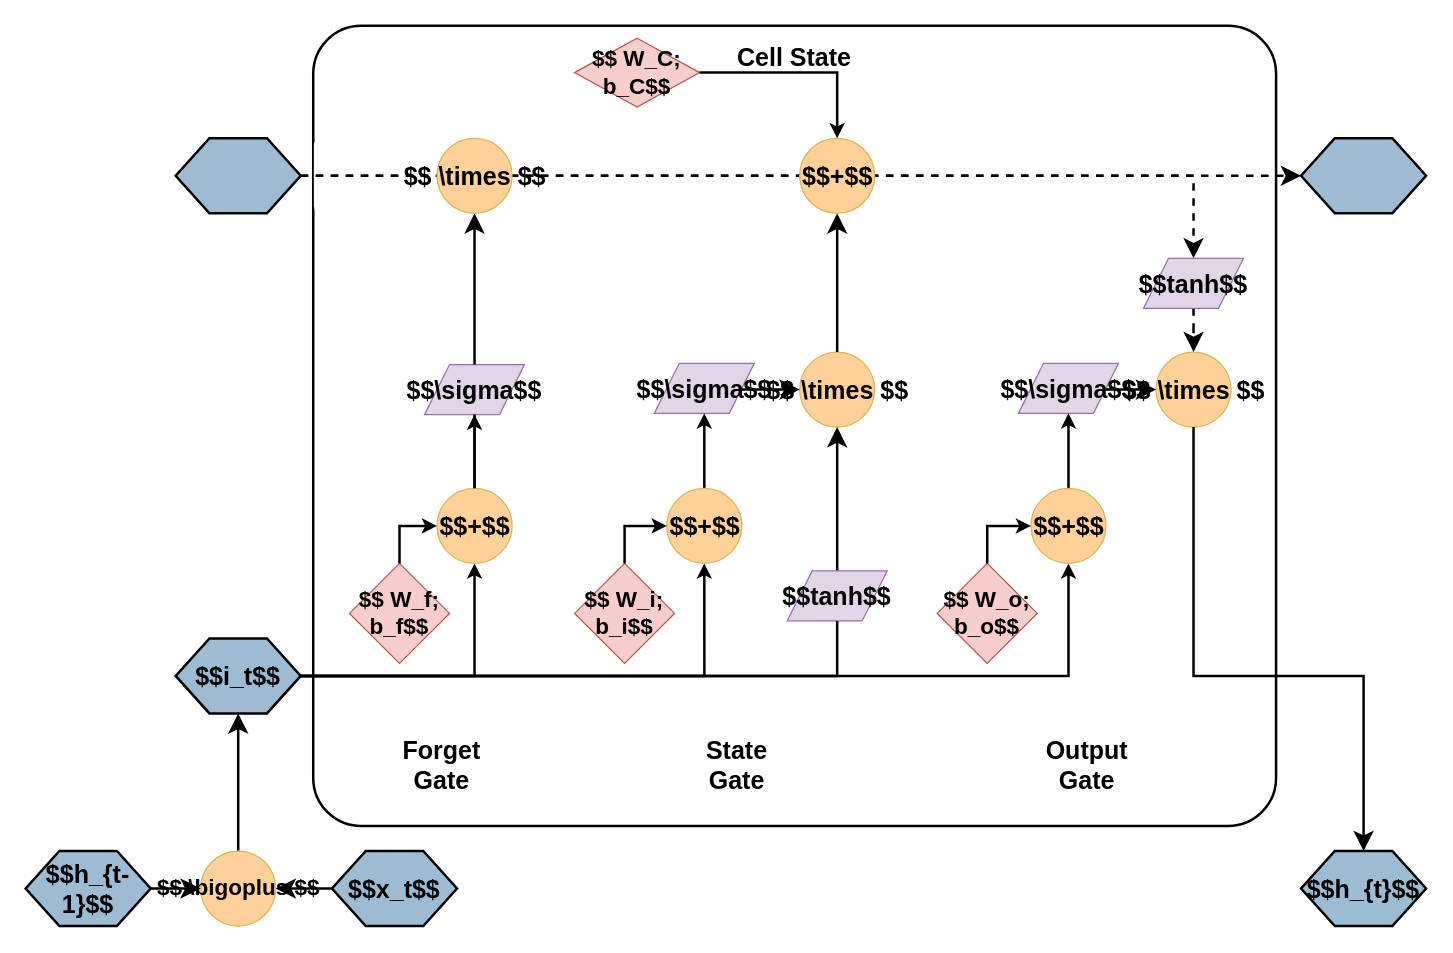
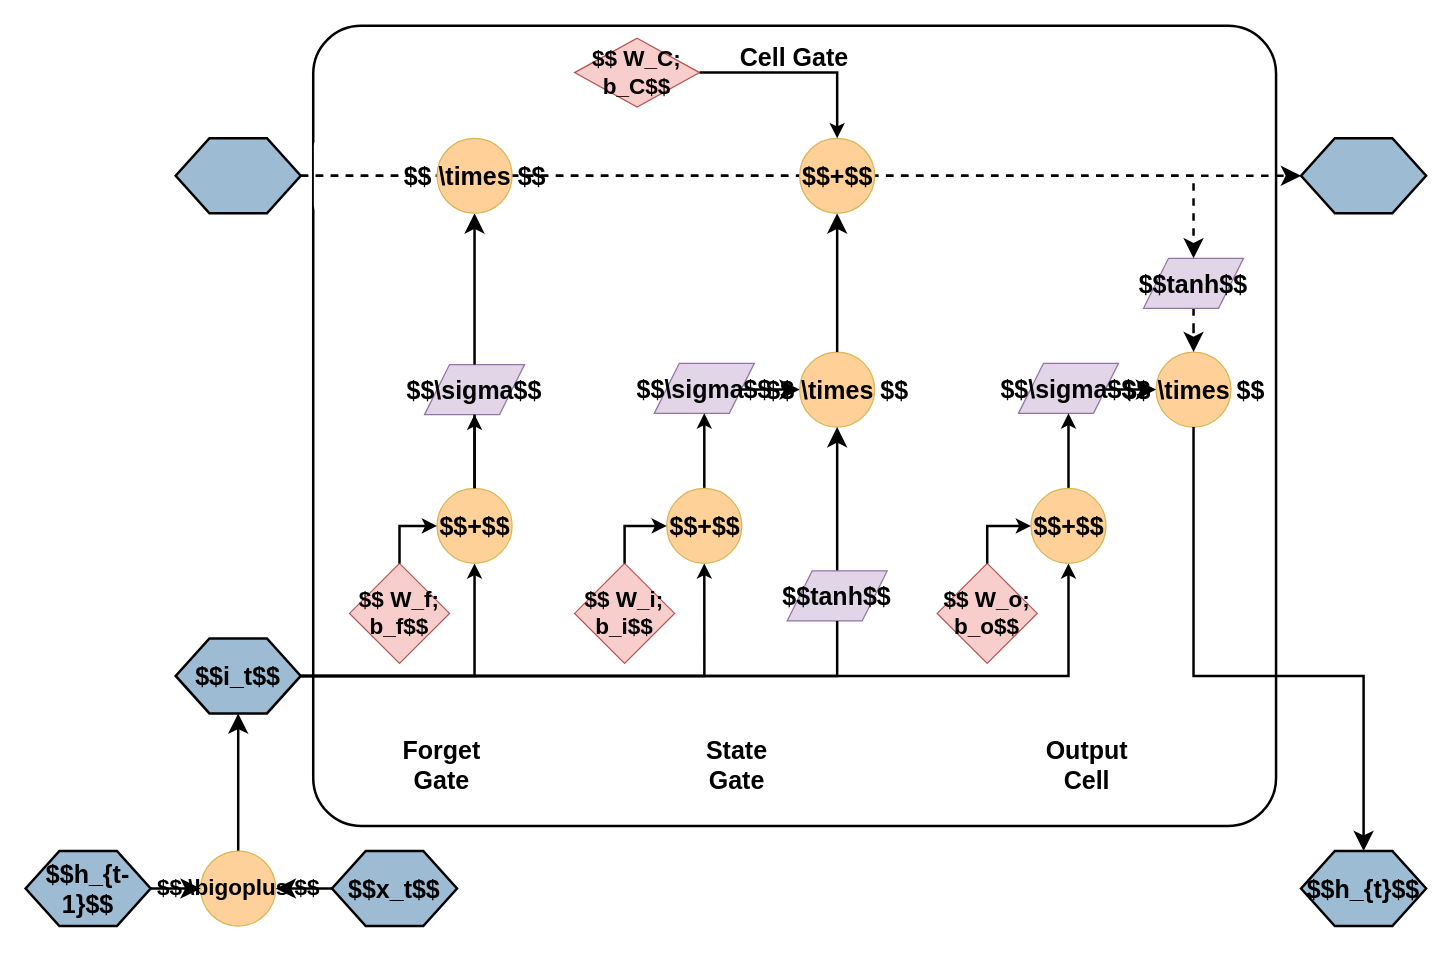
(794, 57) -> (794, 57)
(1087, 764) -> (1087, 764)
